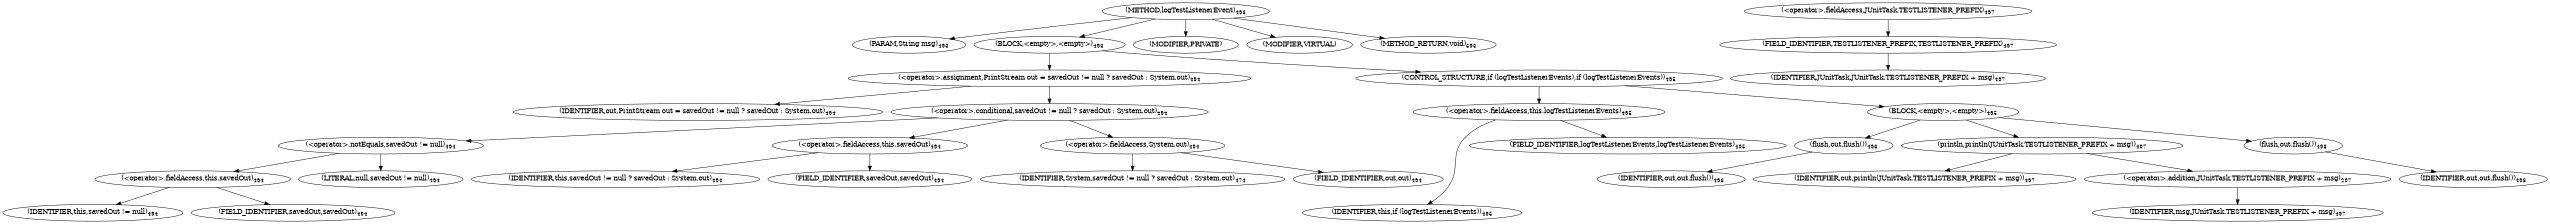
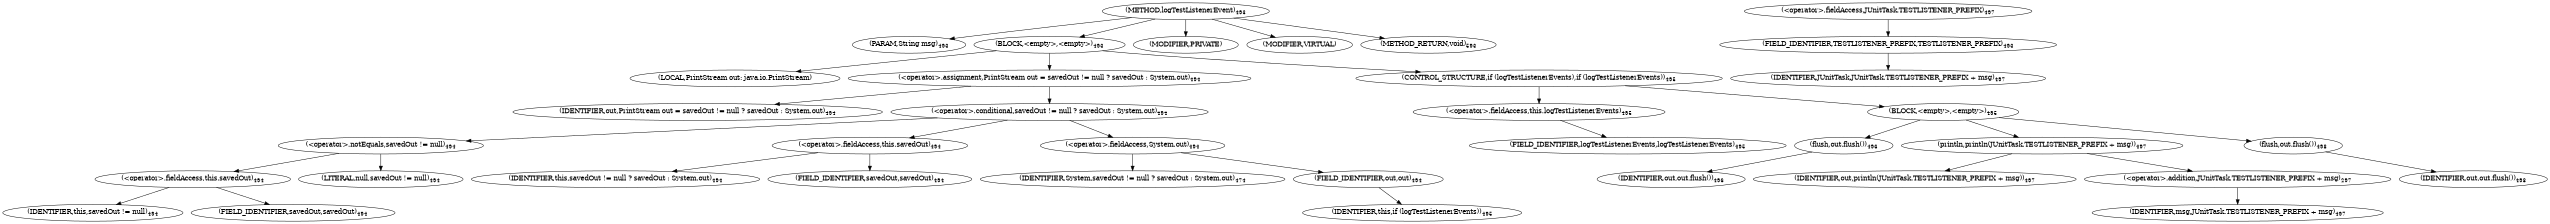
(2009, 44) -> (2009, 44)
none -> (735, 78)
(1456, 155) -> (1388, 195)
